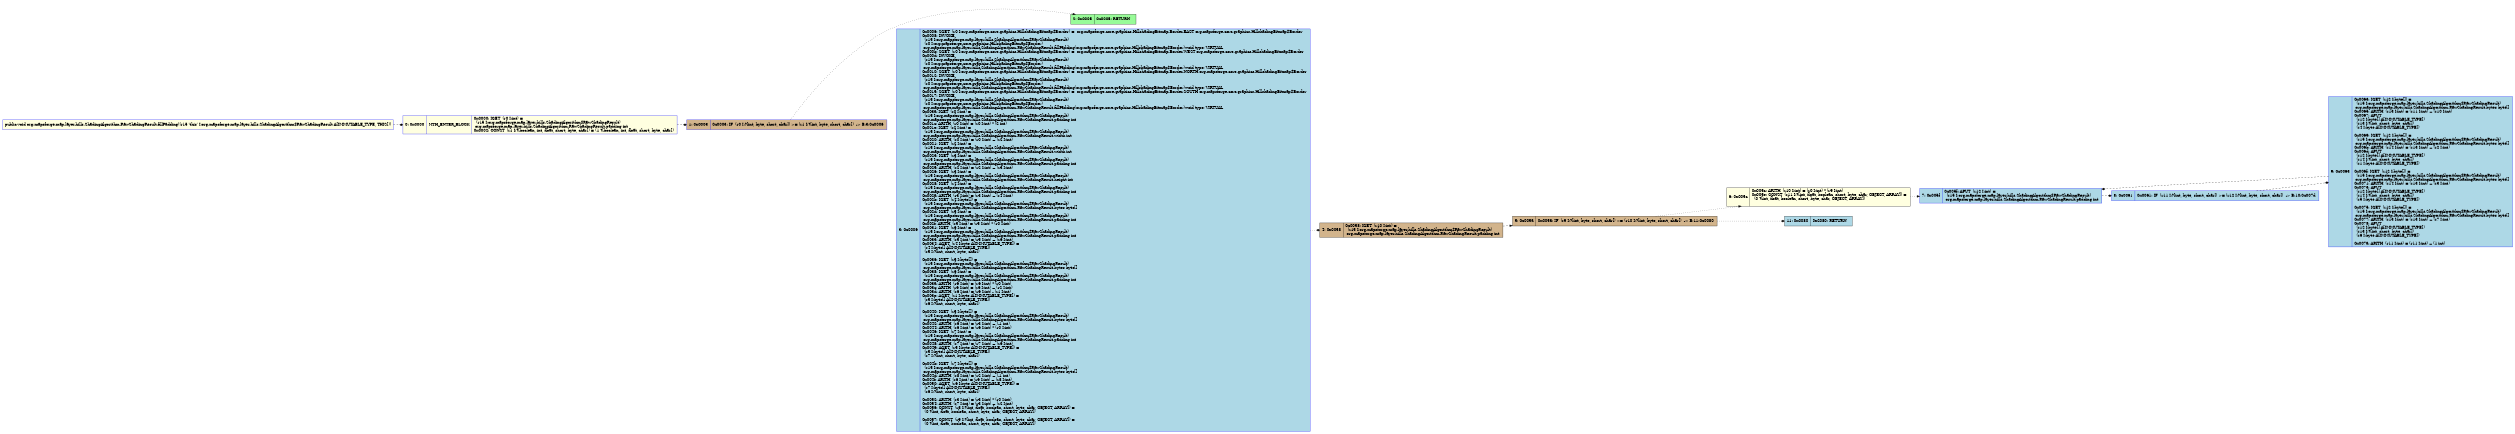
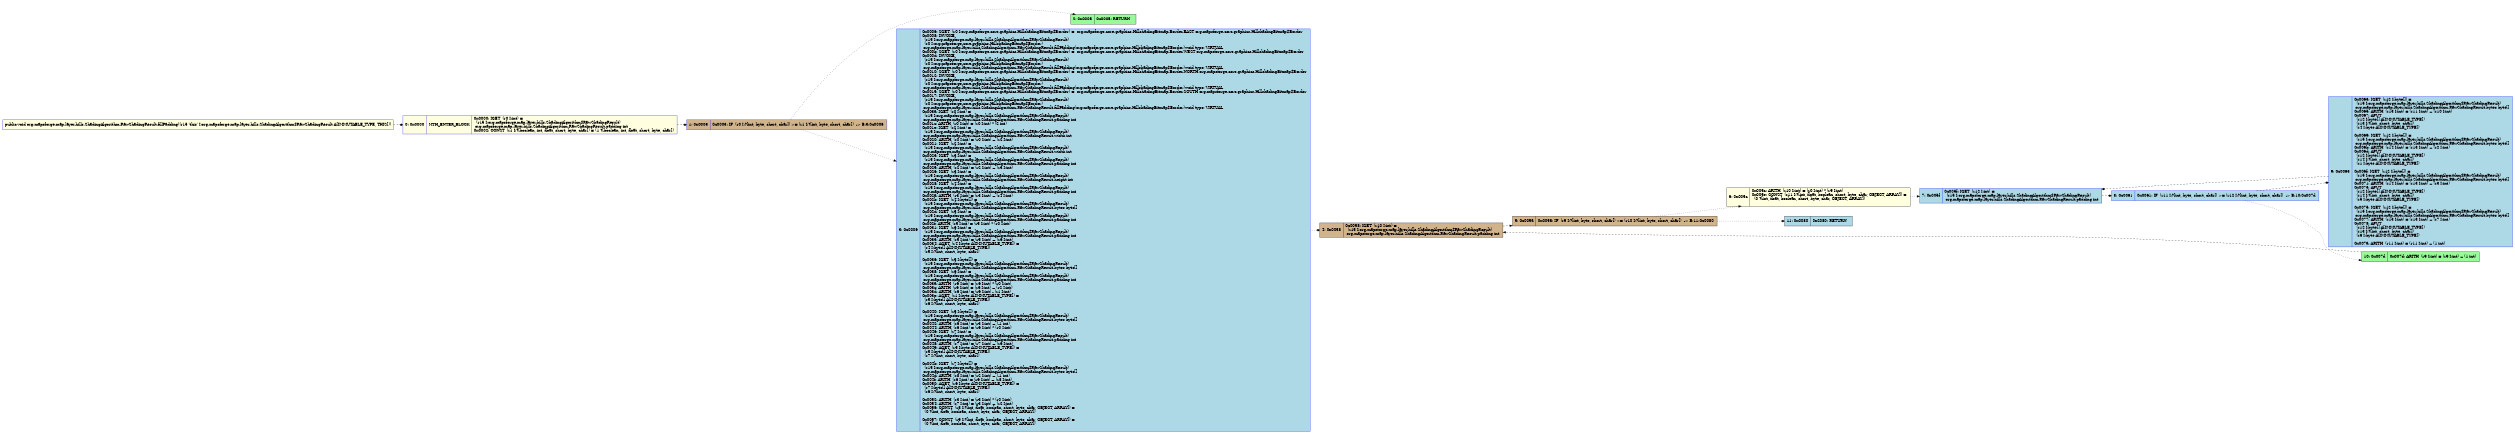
none -> (848, 145)
(1971, 192) -> (1970, 192)
none -> (2421, 257)
